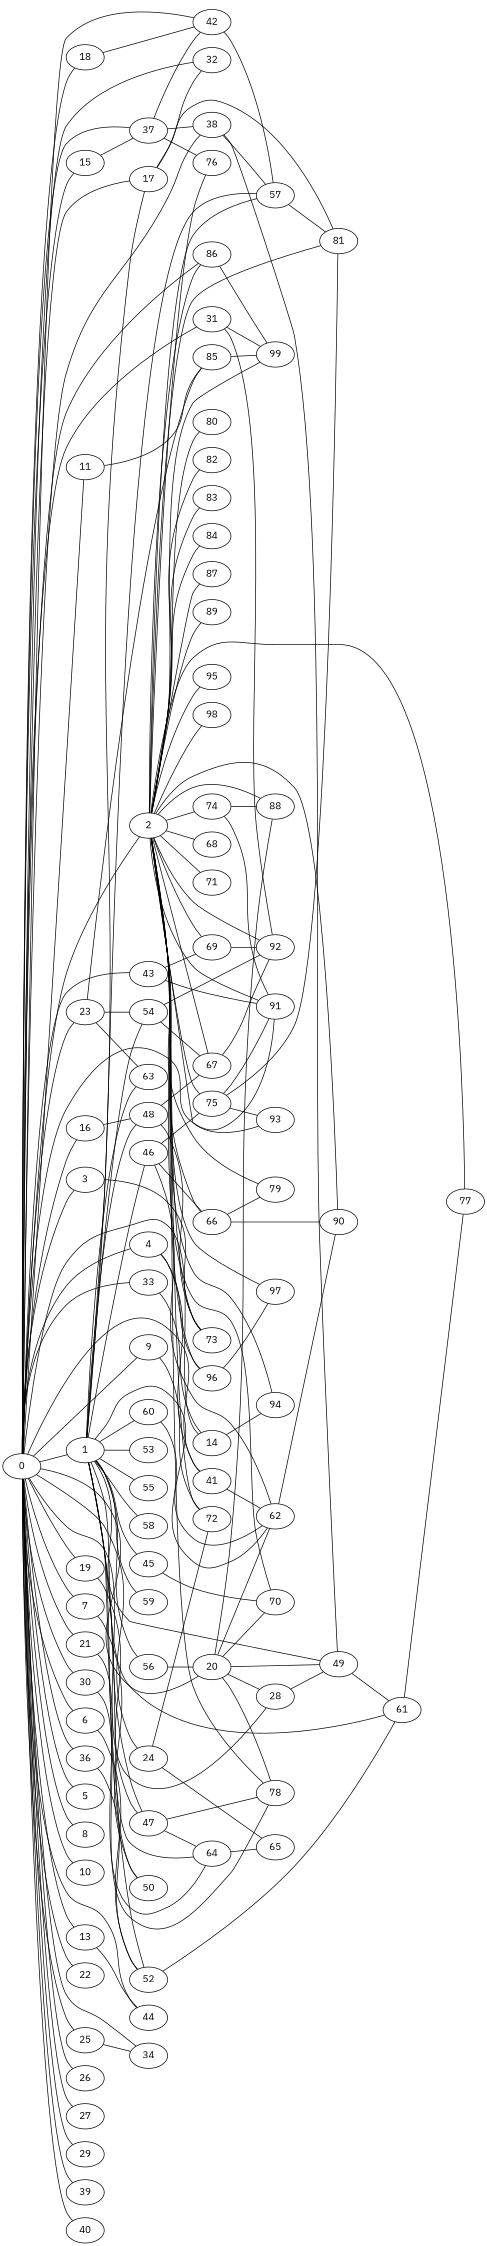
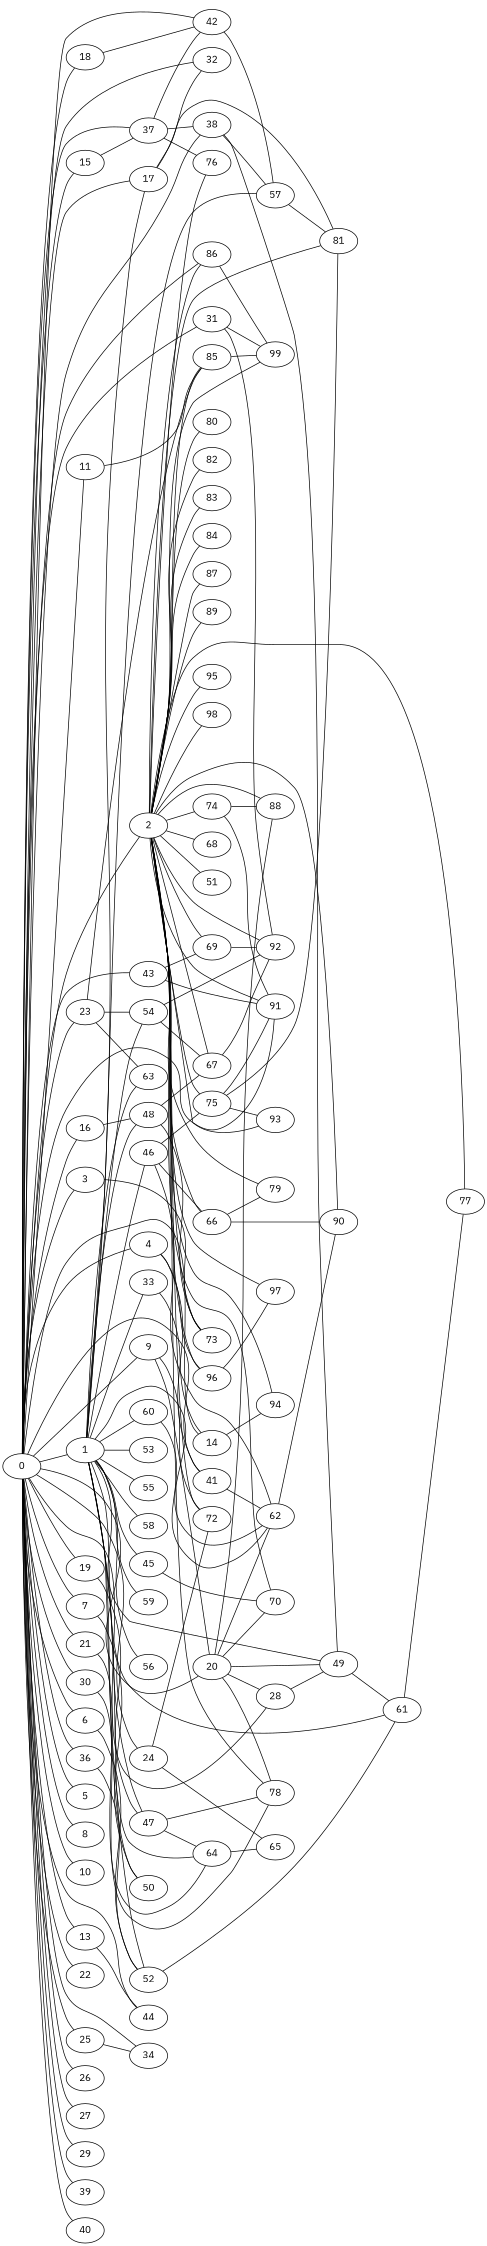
(171, 354) -> (172, 589)
(212, 883) -> (212, 883)
(49, 1328) -> (116, 1366)
(180, 1667) -> (187, 1506)
